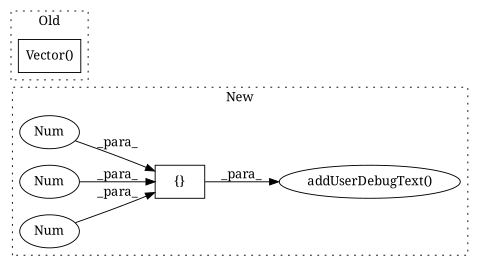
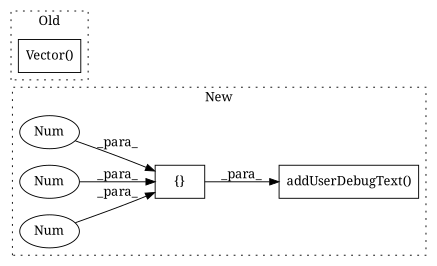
(370, 182) -> (349, 182)
